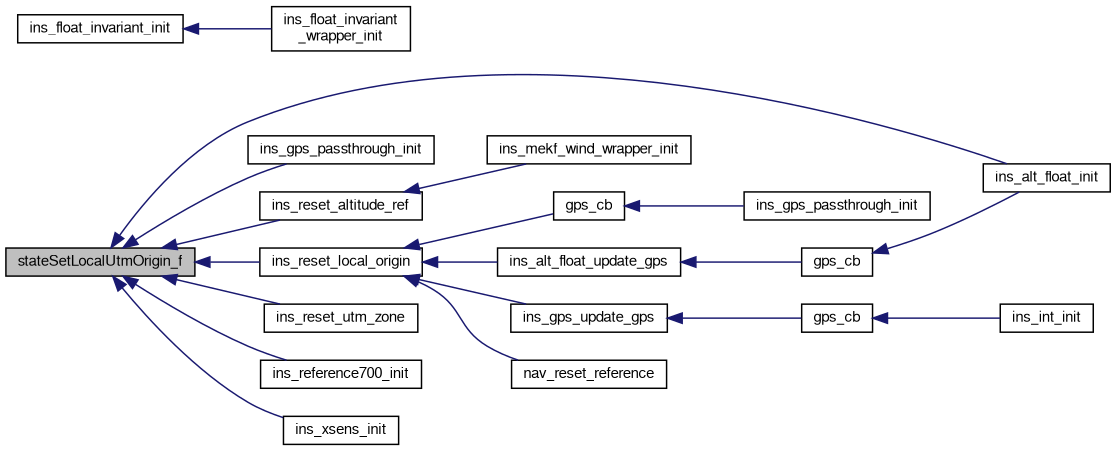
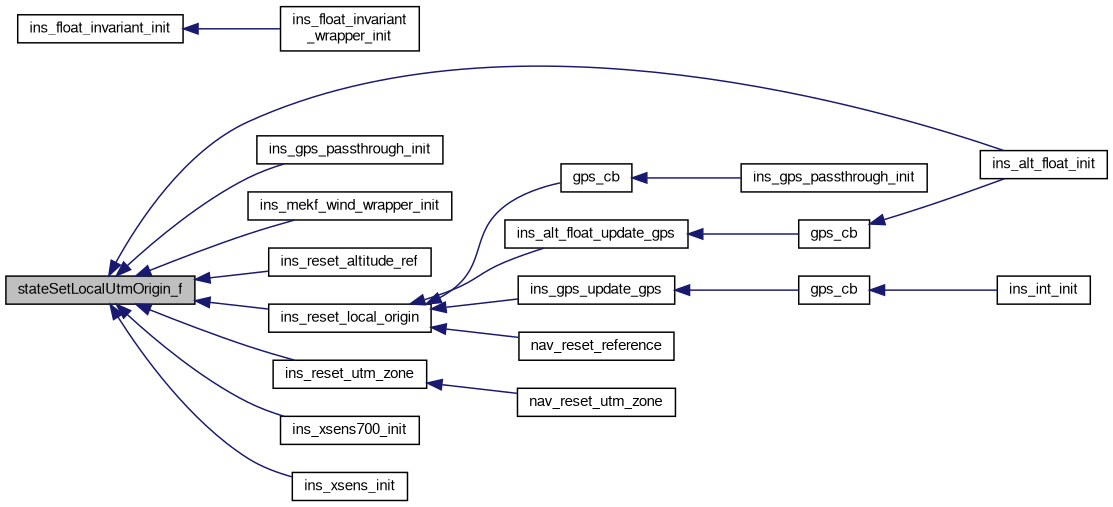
(472, 176) -> (221, 243)
(341, 374) -> (350, 430)
none -> (596, 402)
